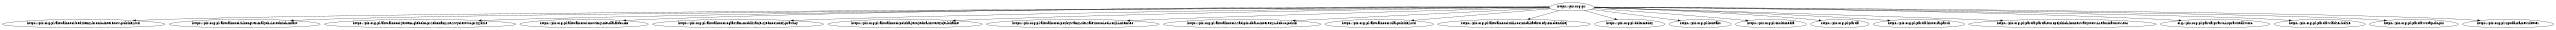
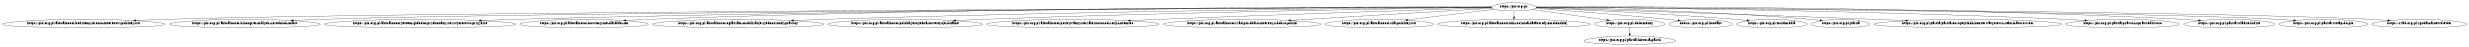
(1785, 15) -> (1630, 31)
(1700, 23) -> (1701, 23)
(2215, 23) -> (2123, 23)
(2508, 23) -> (2419, 23)
